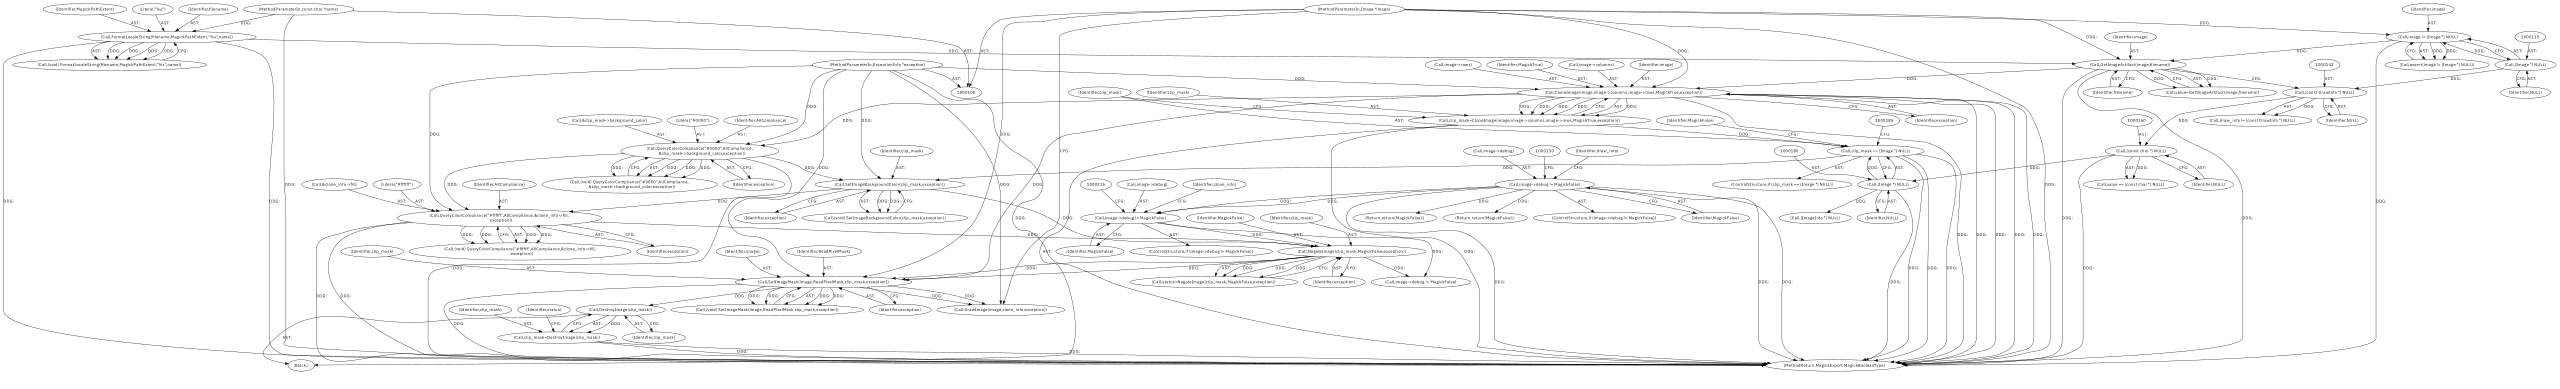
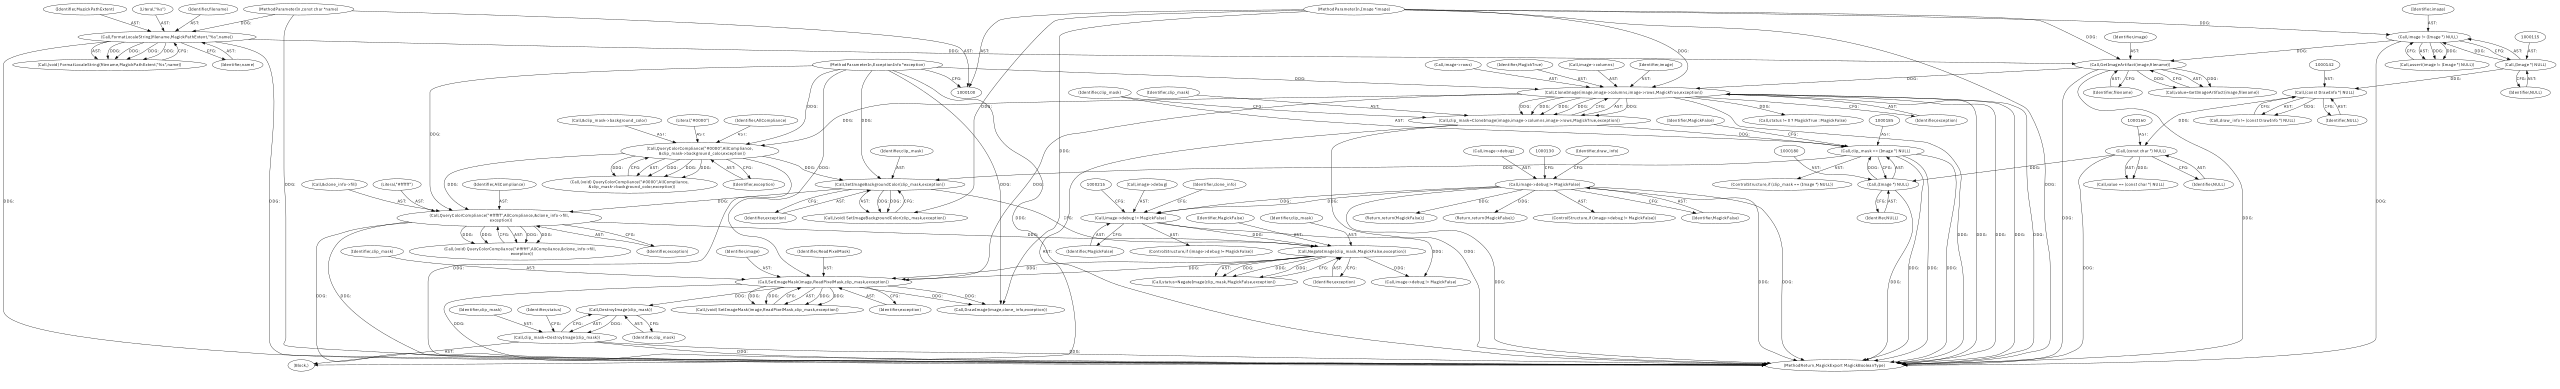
(1003, 38) -> (1051, 24)
none -> (238, 65)
(2231, 78) -> (2262, 104)
(957, 79) -> (957, 79)
none -> (1803, 120)
(1886, 134) -> (1886, 134)
(1066, 151) -> (1066, 151)
(1069, 218) -> (1069, 218)
(1815, 218) -> none
(407, 322) -> (428, 352)
